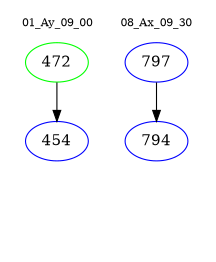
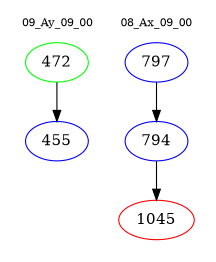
(57, 24) -> (57, 24)
(157, 24) -> (157, 24)
(57, 141) -> (57, 141)
none -> (157, 220)
